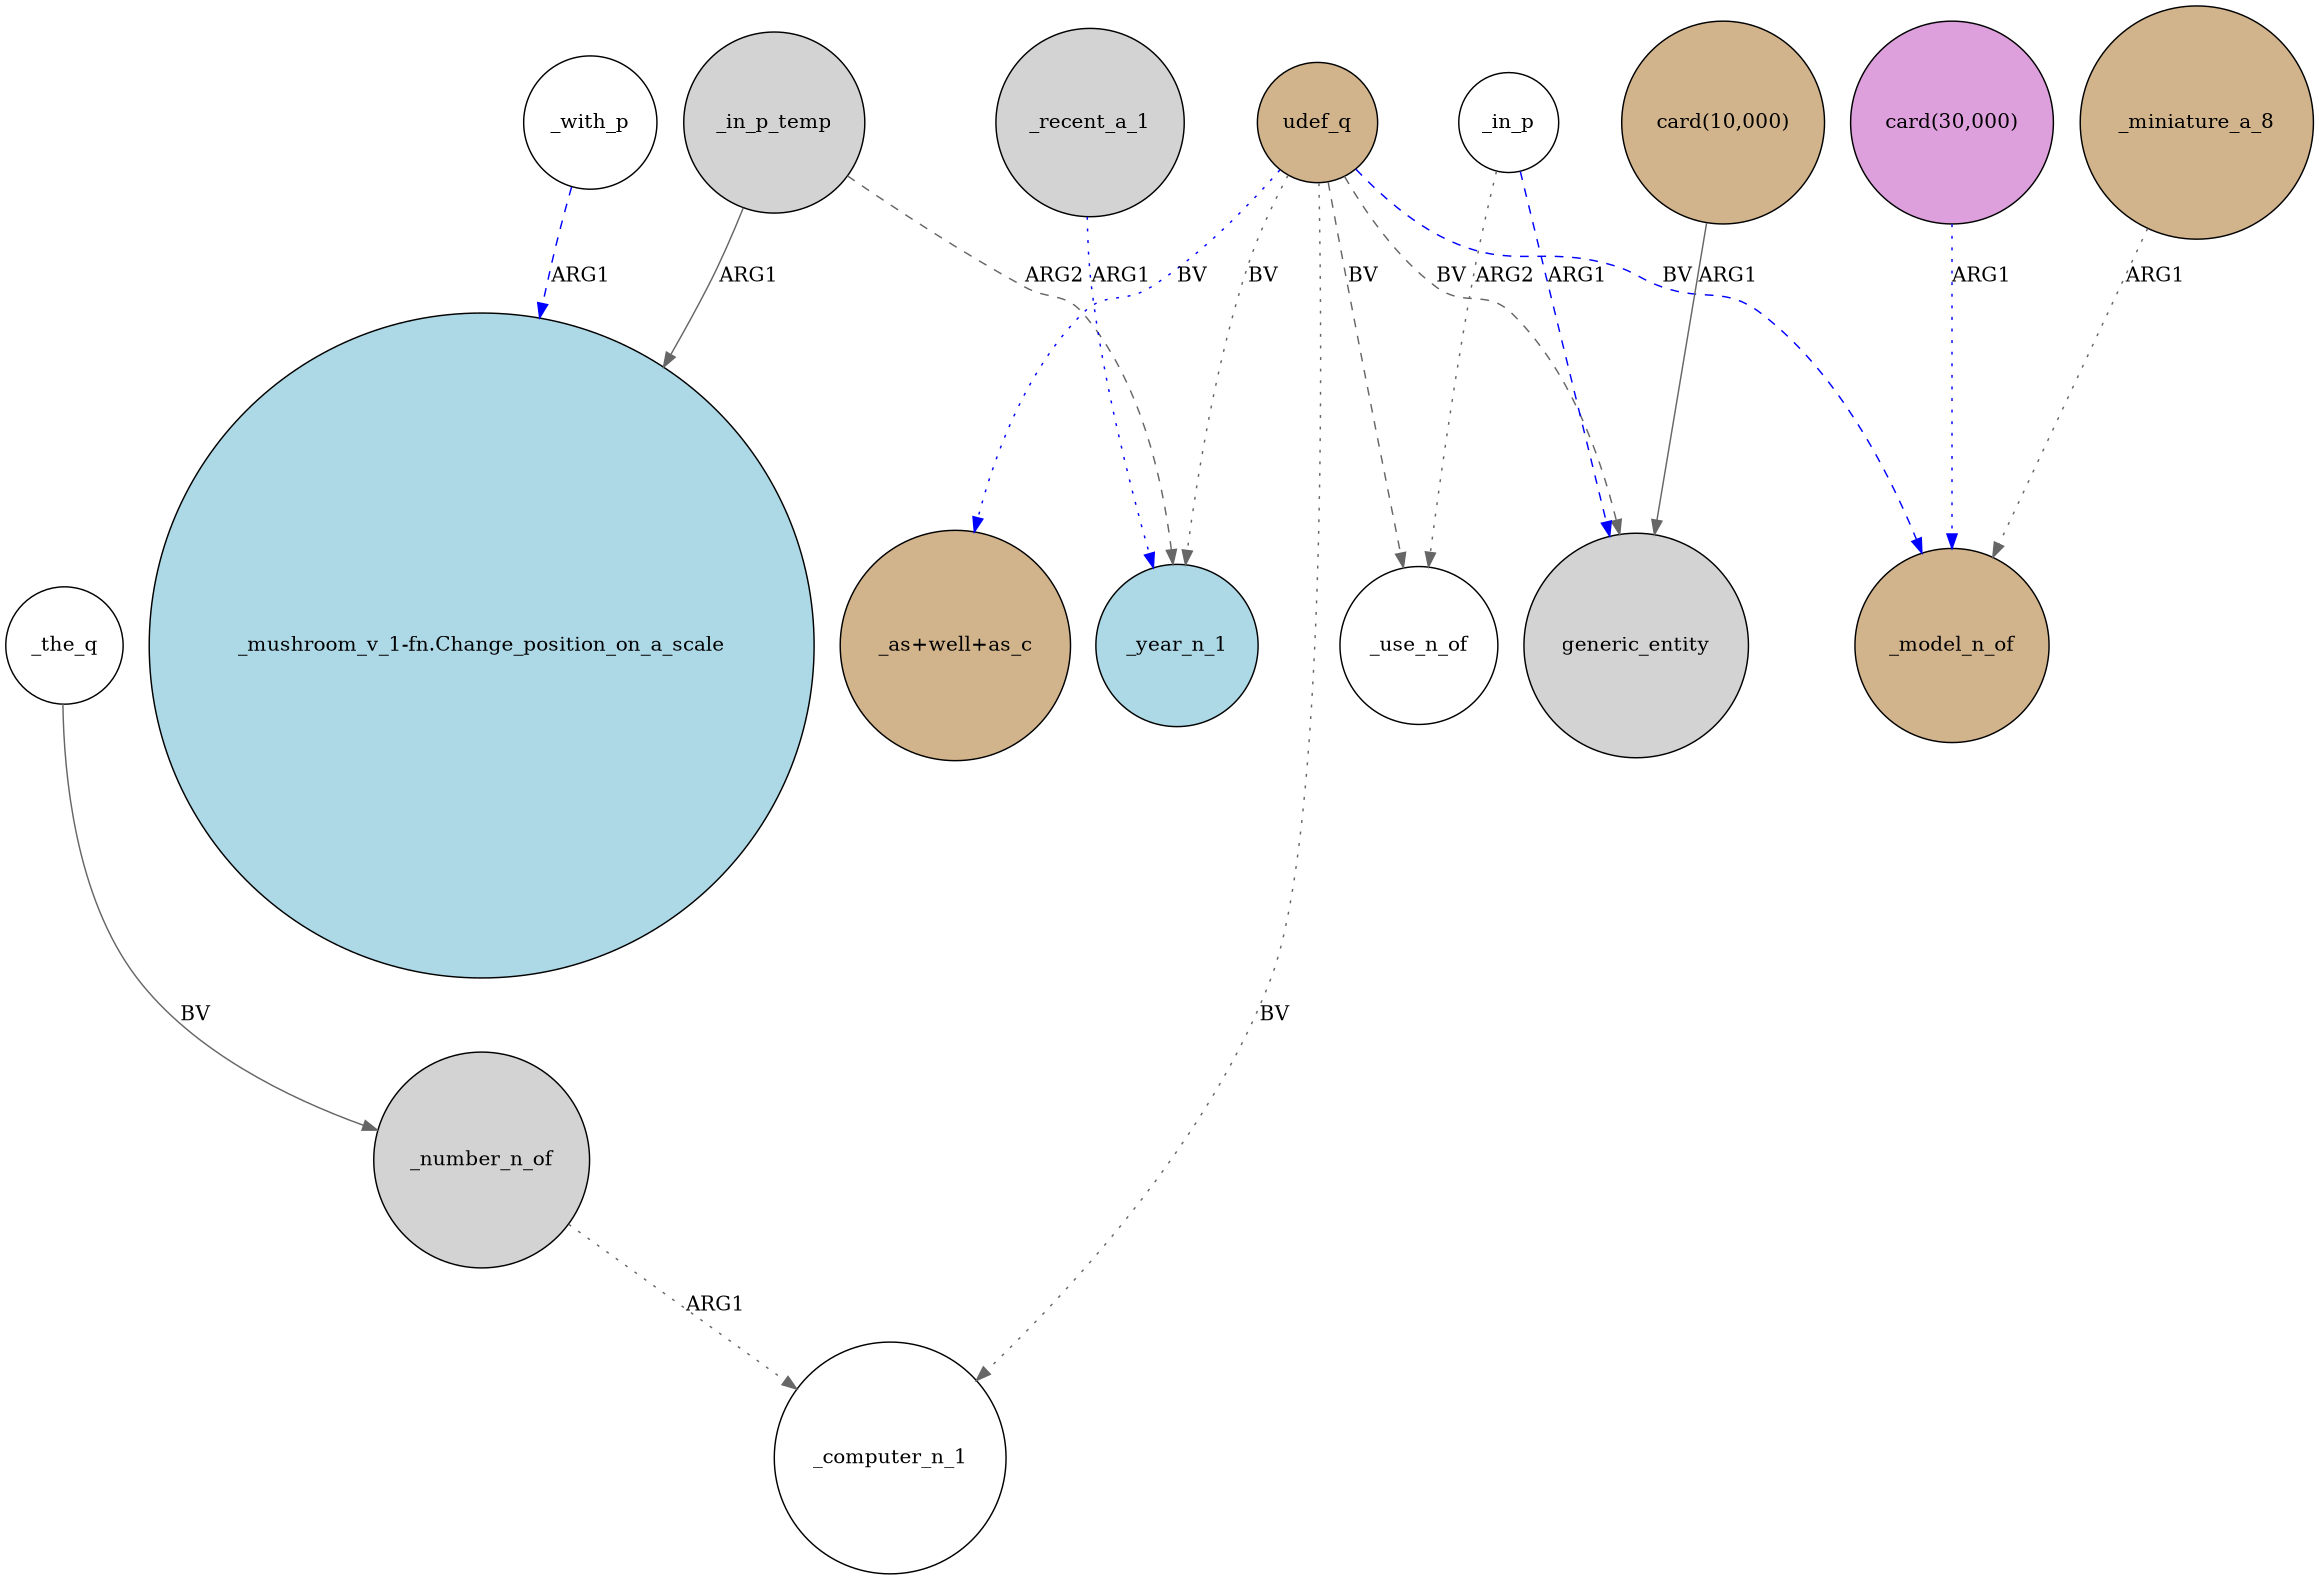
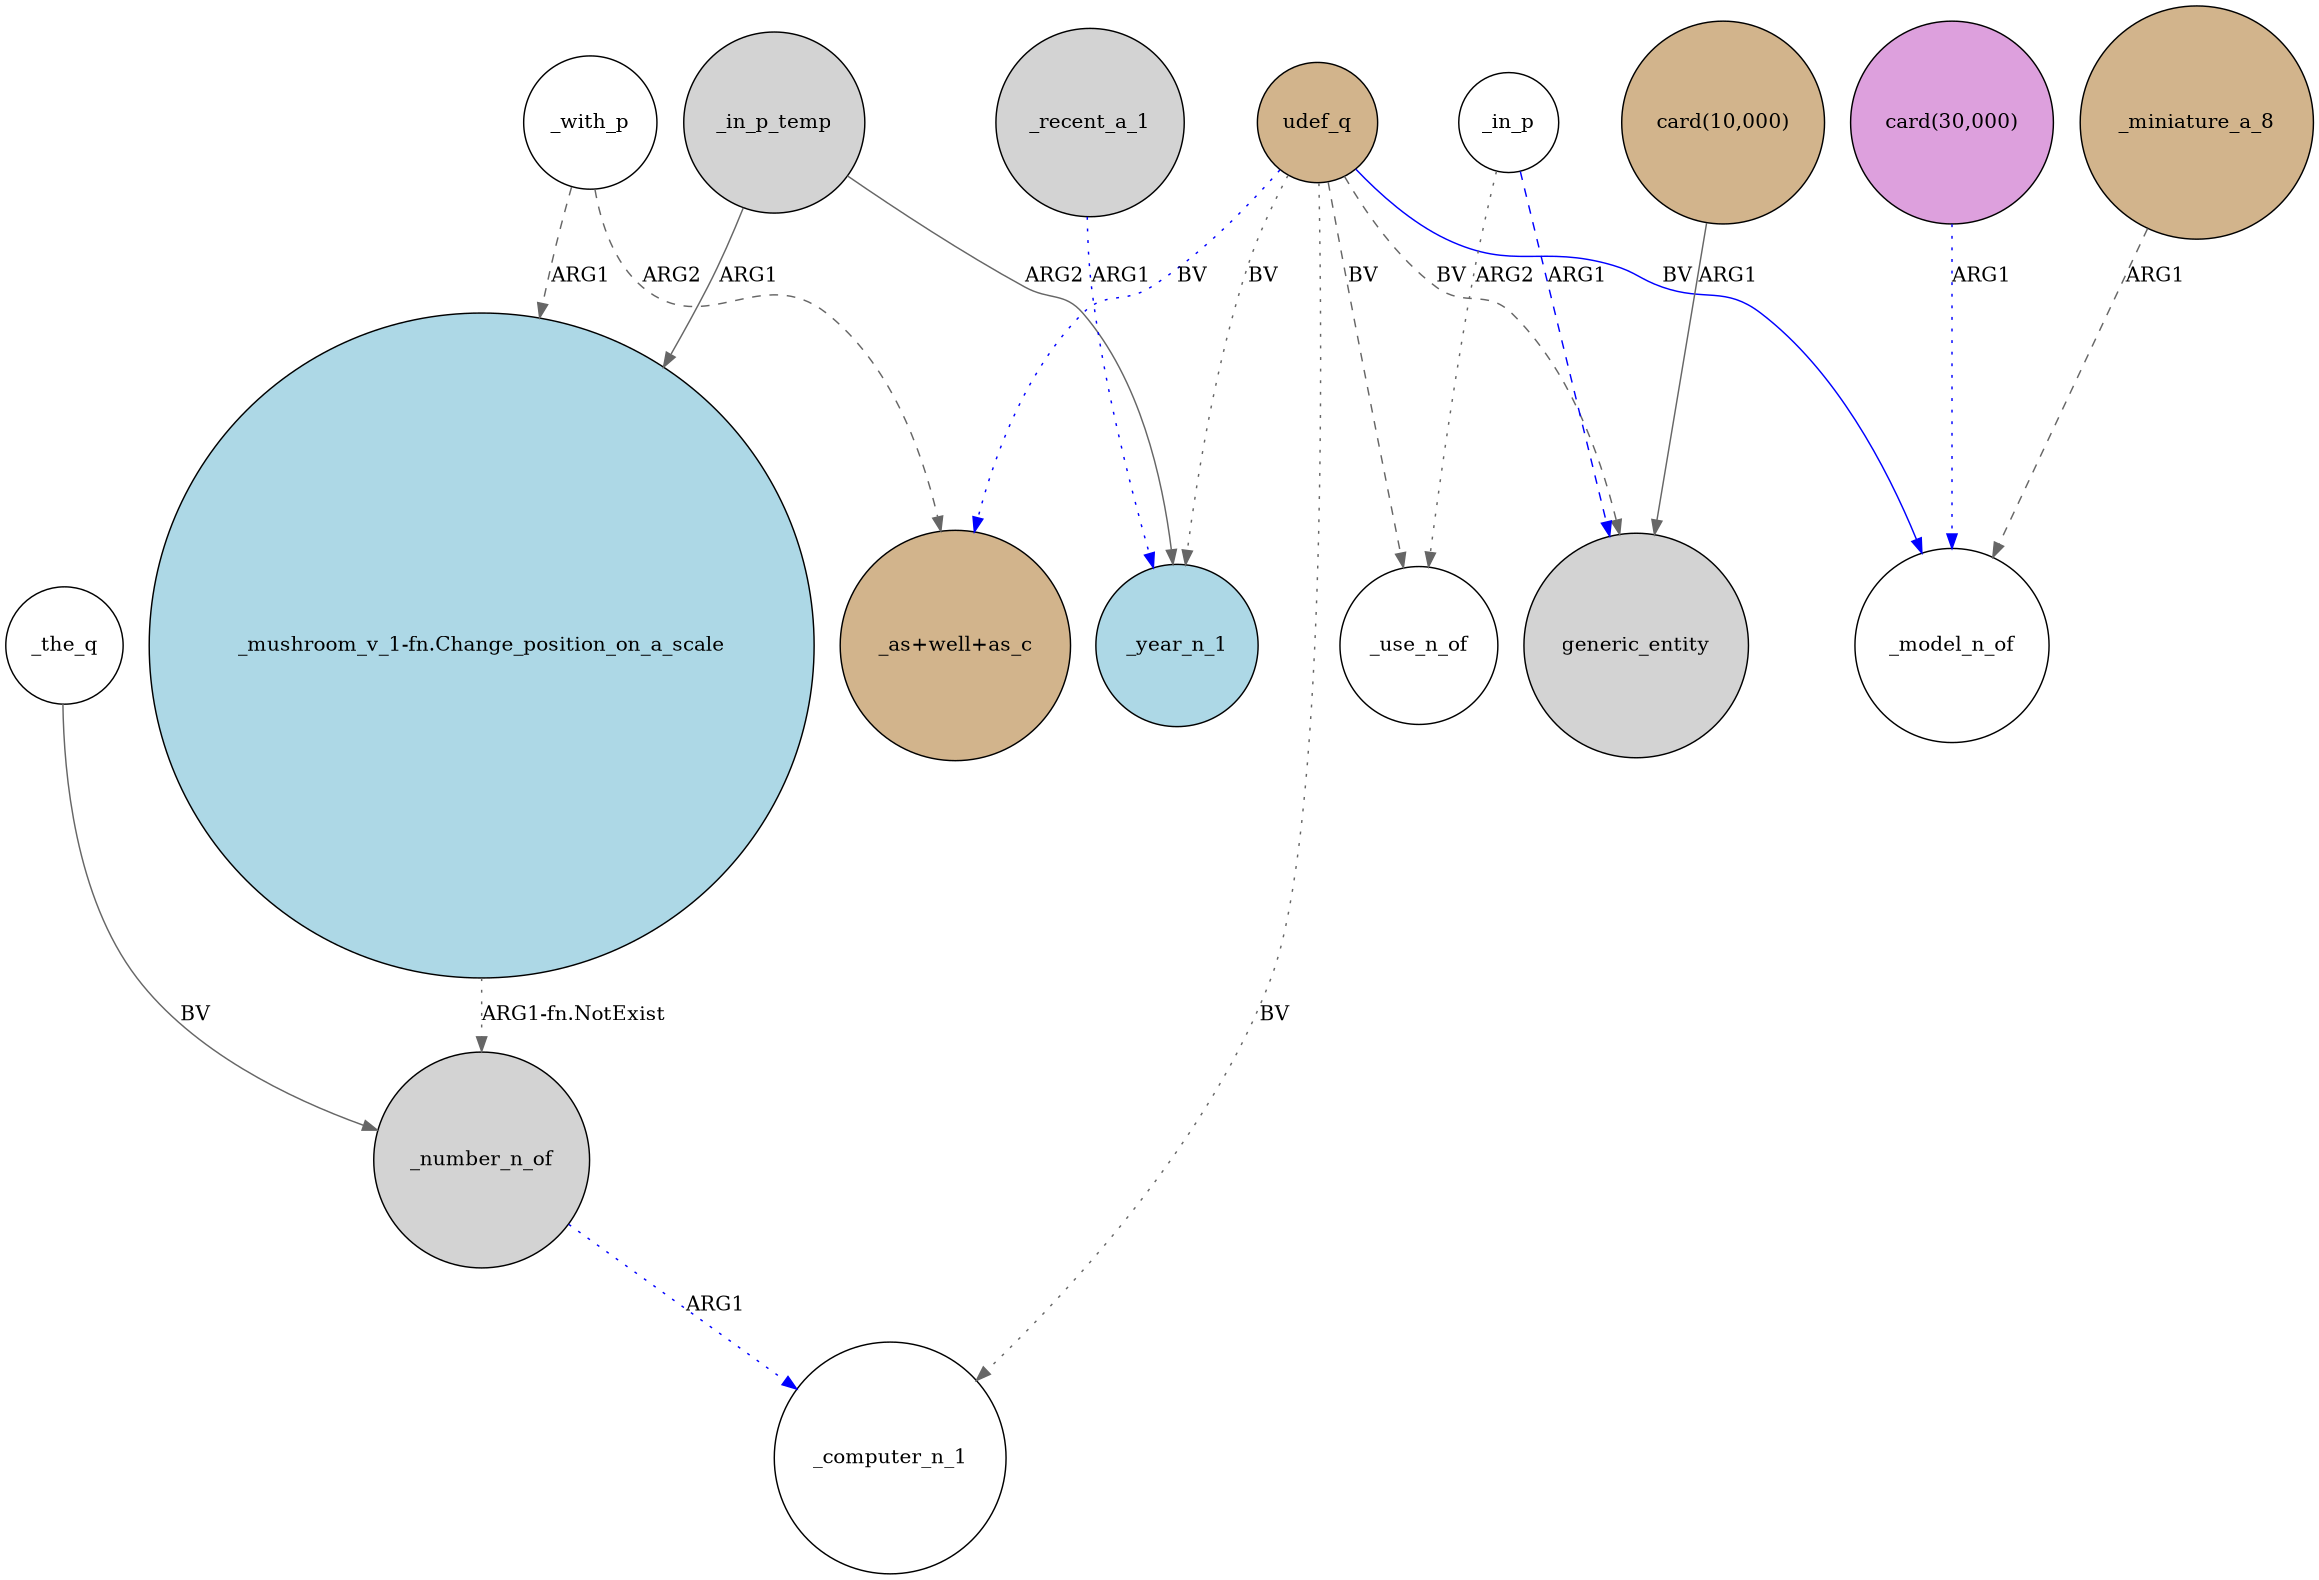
(556, 245) -> (556, 245)
(1683, 292) -> (1683, 292)
none -> (796, 298)
(1076, 307) -> (1076, 307)
(2073, 386) -> (2073, 386)
(1952, 646) -> (1952, 646)
none -> (482, 1008)
(677, 1302) -> (677, 1302)
